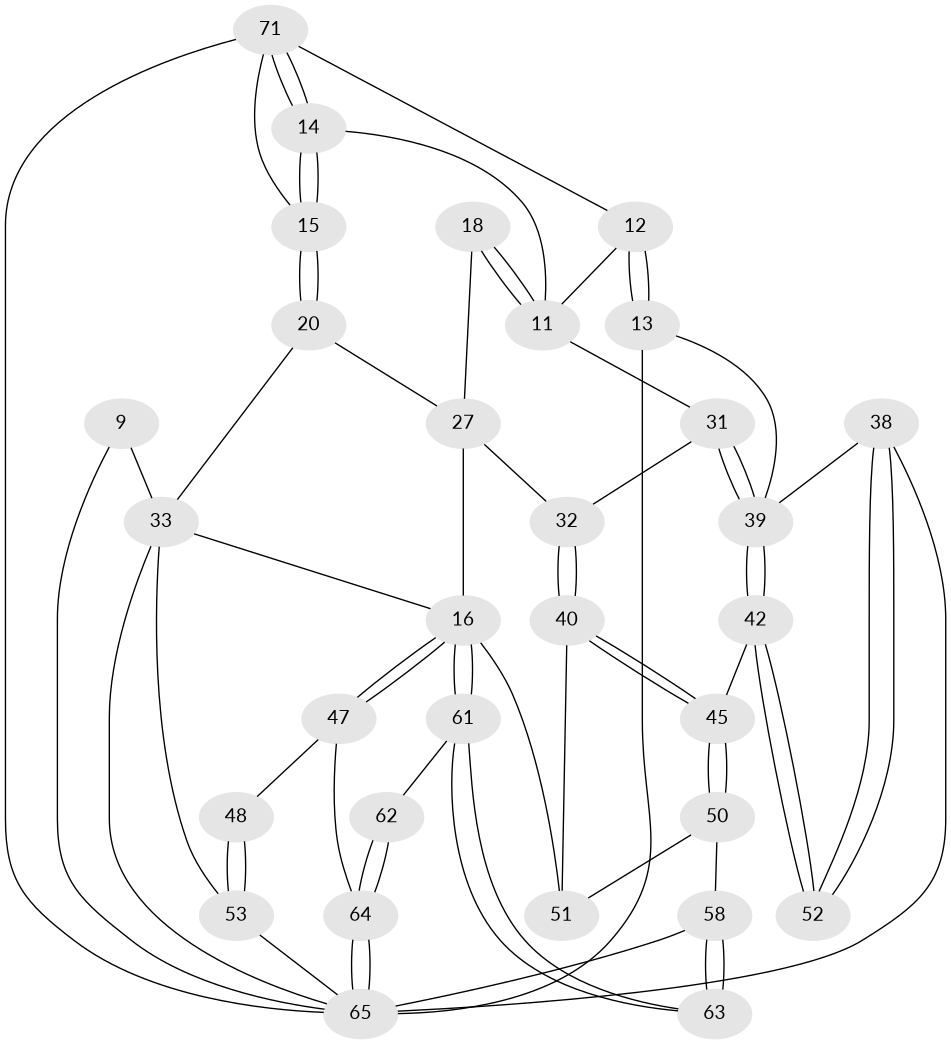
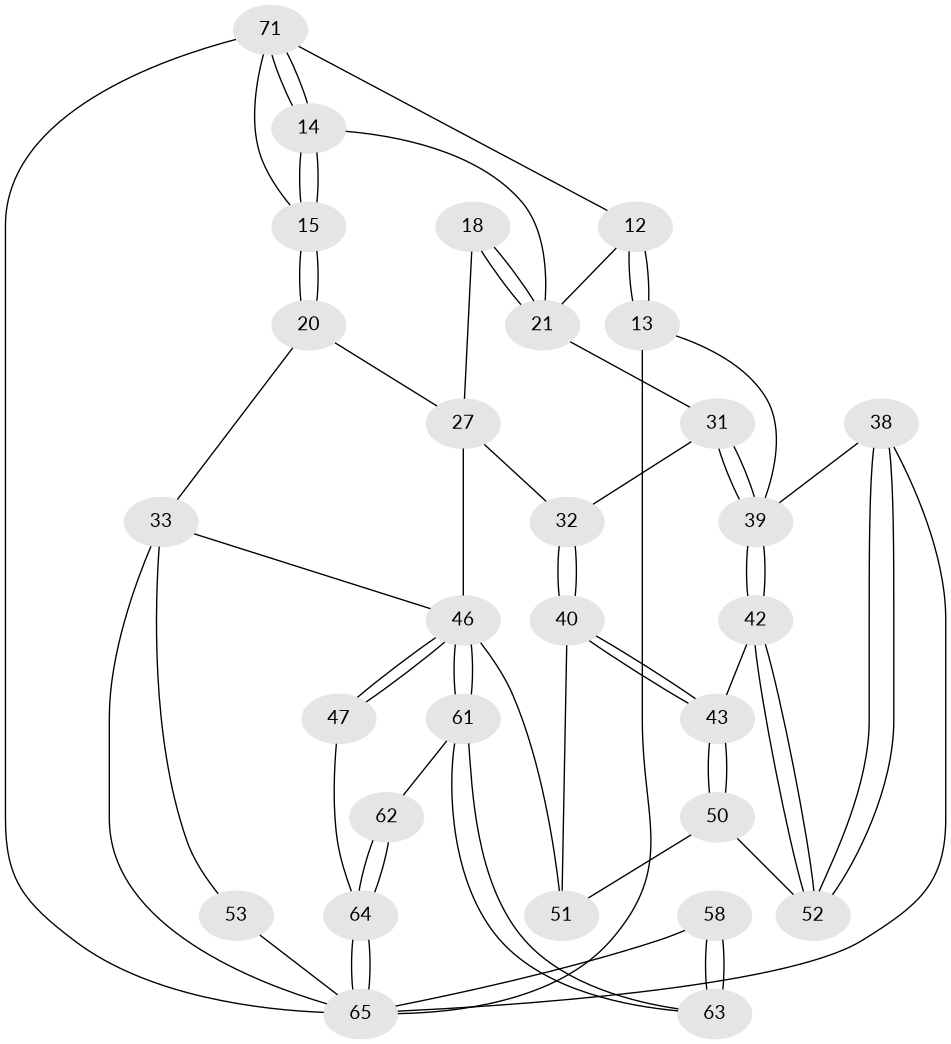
(543, 325) -> (543, 325)
(122, 424) -> none
(463, 620) -> (463, 620)
(718, 719) -> (718, 719)
(236, 817) -> none
(716, 867) -> (765, 866)
